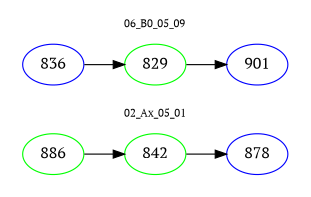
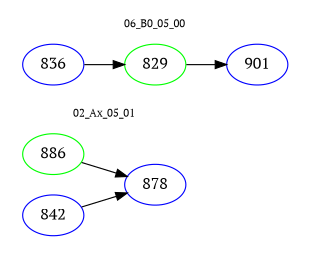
(155, 24) -> (155, 24)
(99, 154) -> (99, 168)
(155, 154) -> (53, 215)
